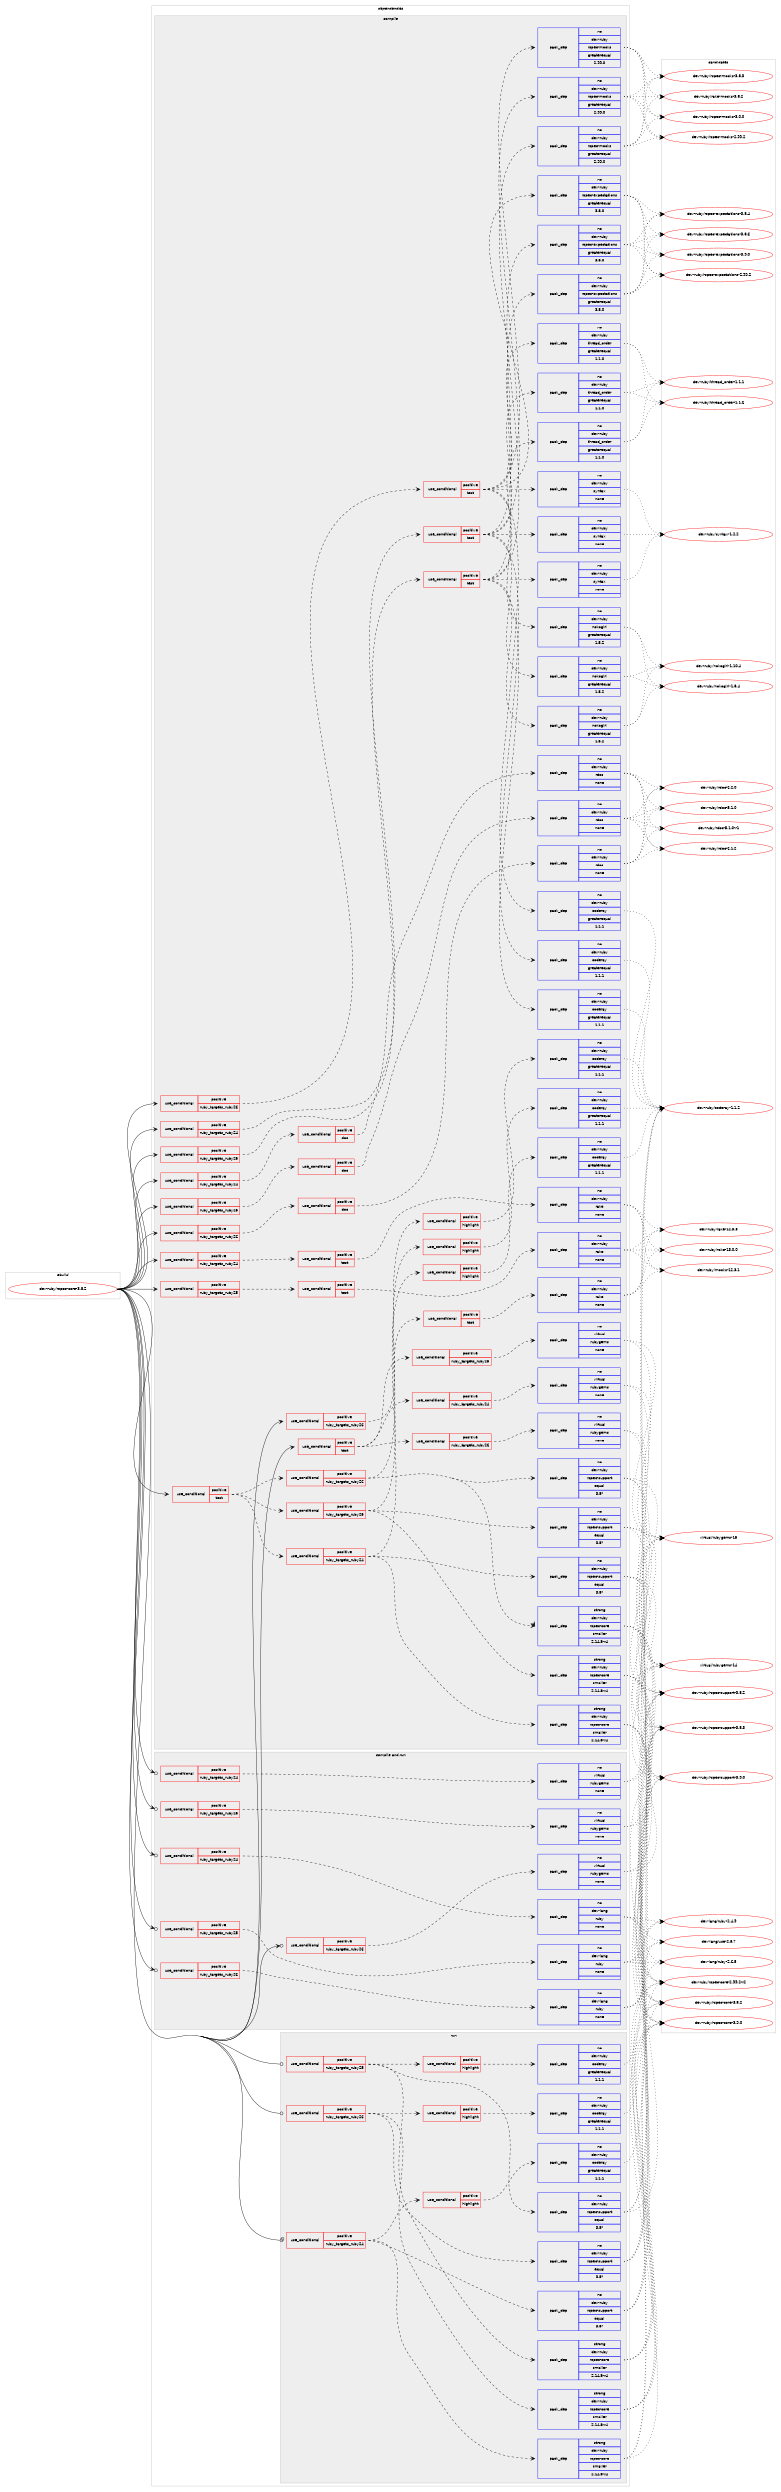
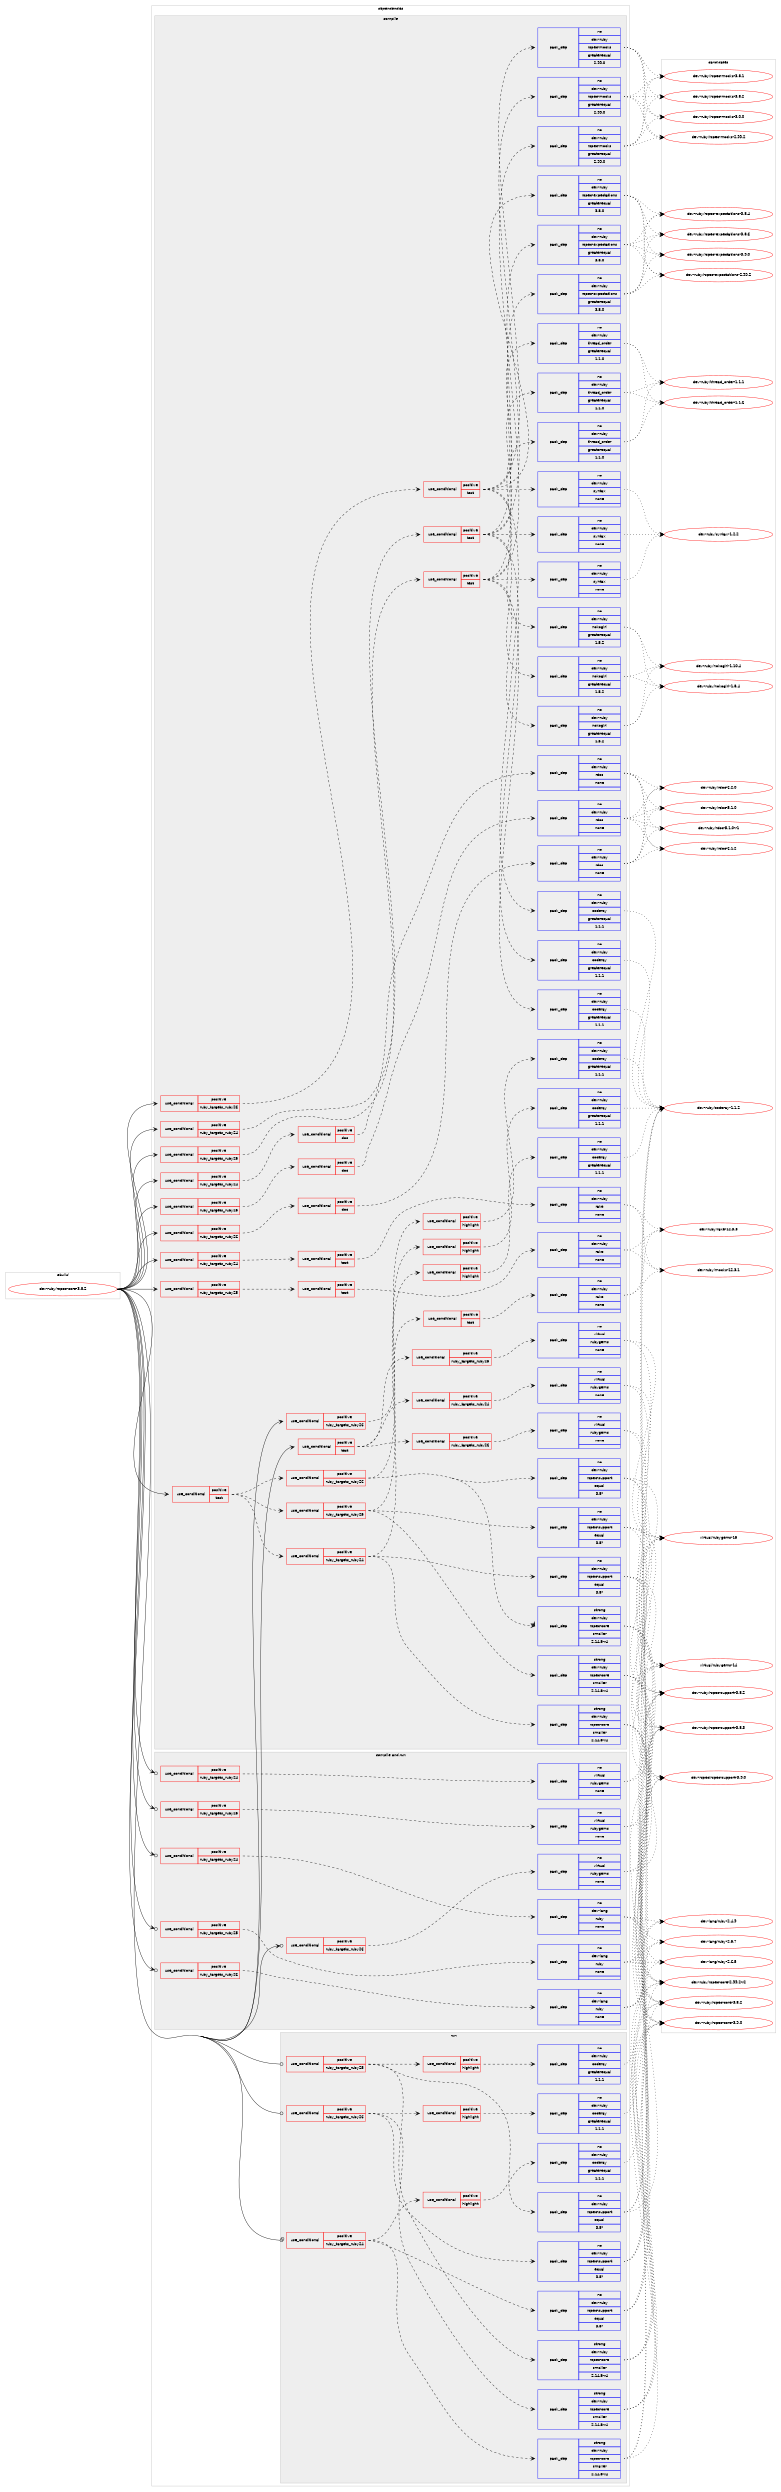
(719, 76) -> (719, 76)
(719, 97) -> (719, 97)
(719, 1250) -> none
(719, 1778) -> (719, 1778)
(719, 1942) -> (719, 1942)
